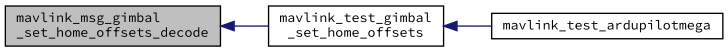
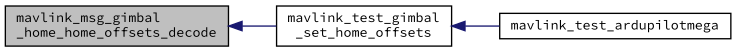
(113, 26) -> (117, 26)
